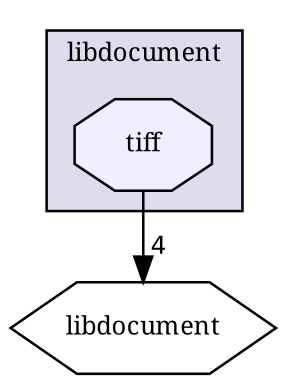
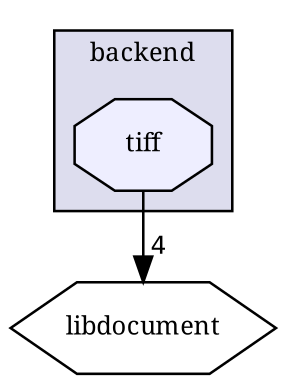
(145, 55) -> (143, 55)
